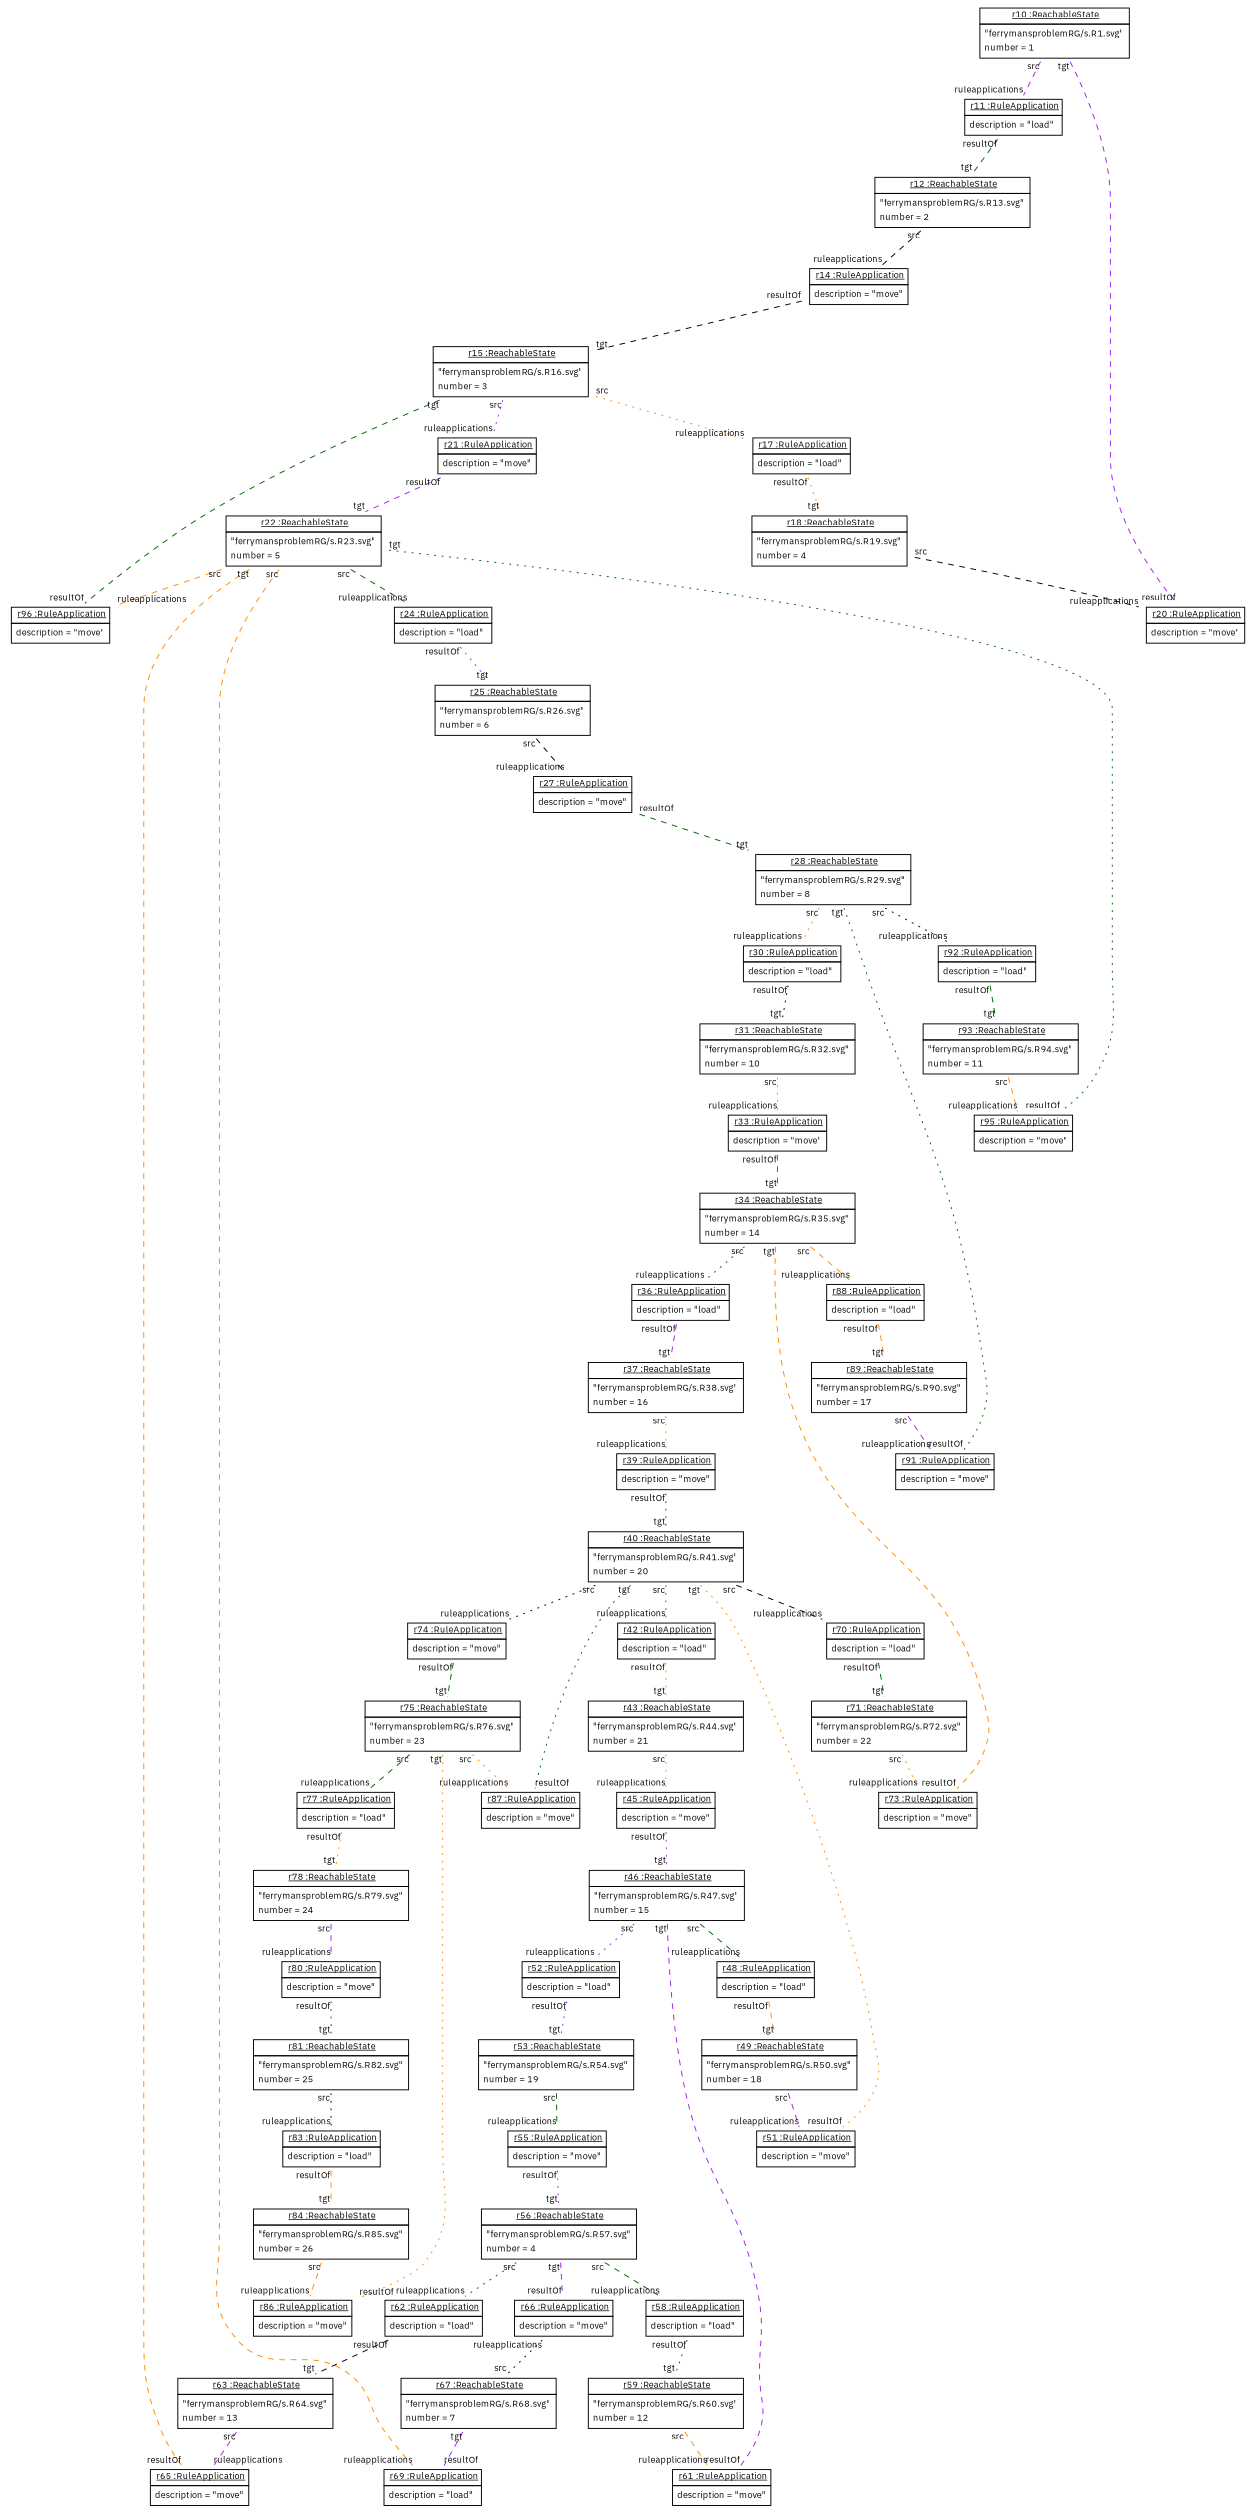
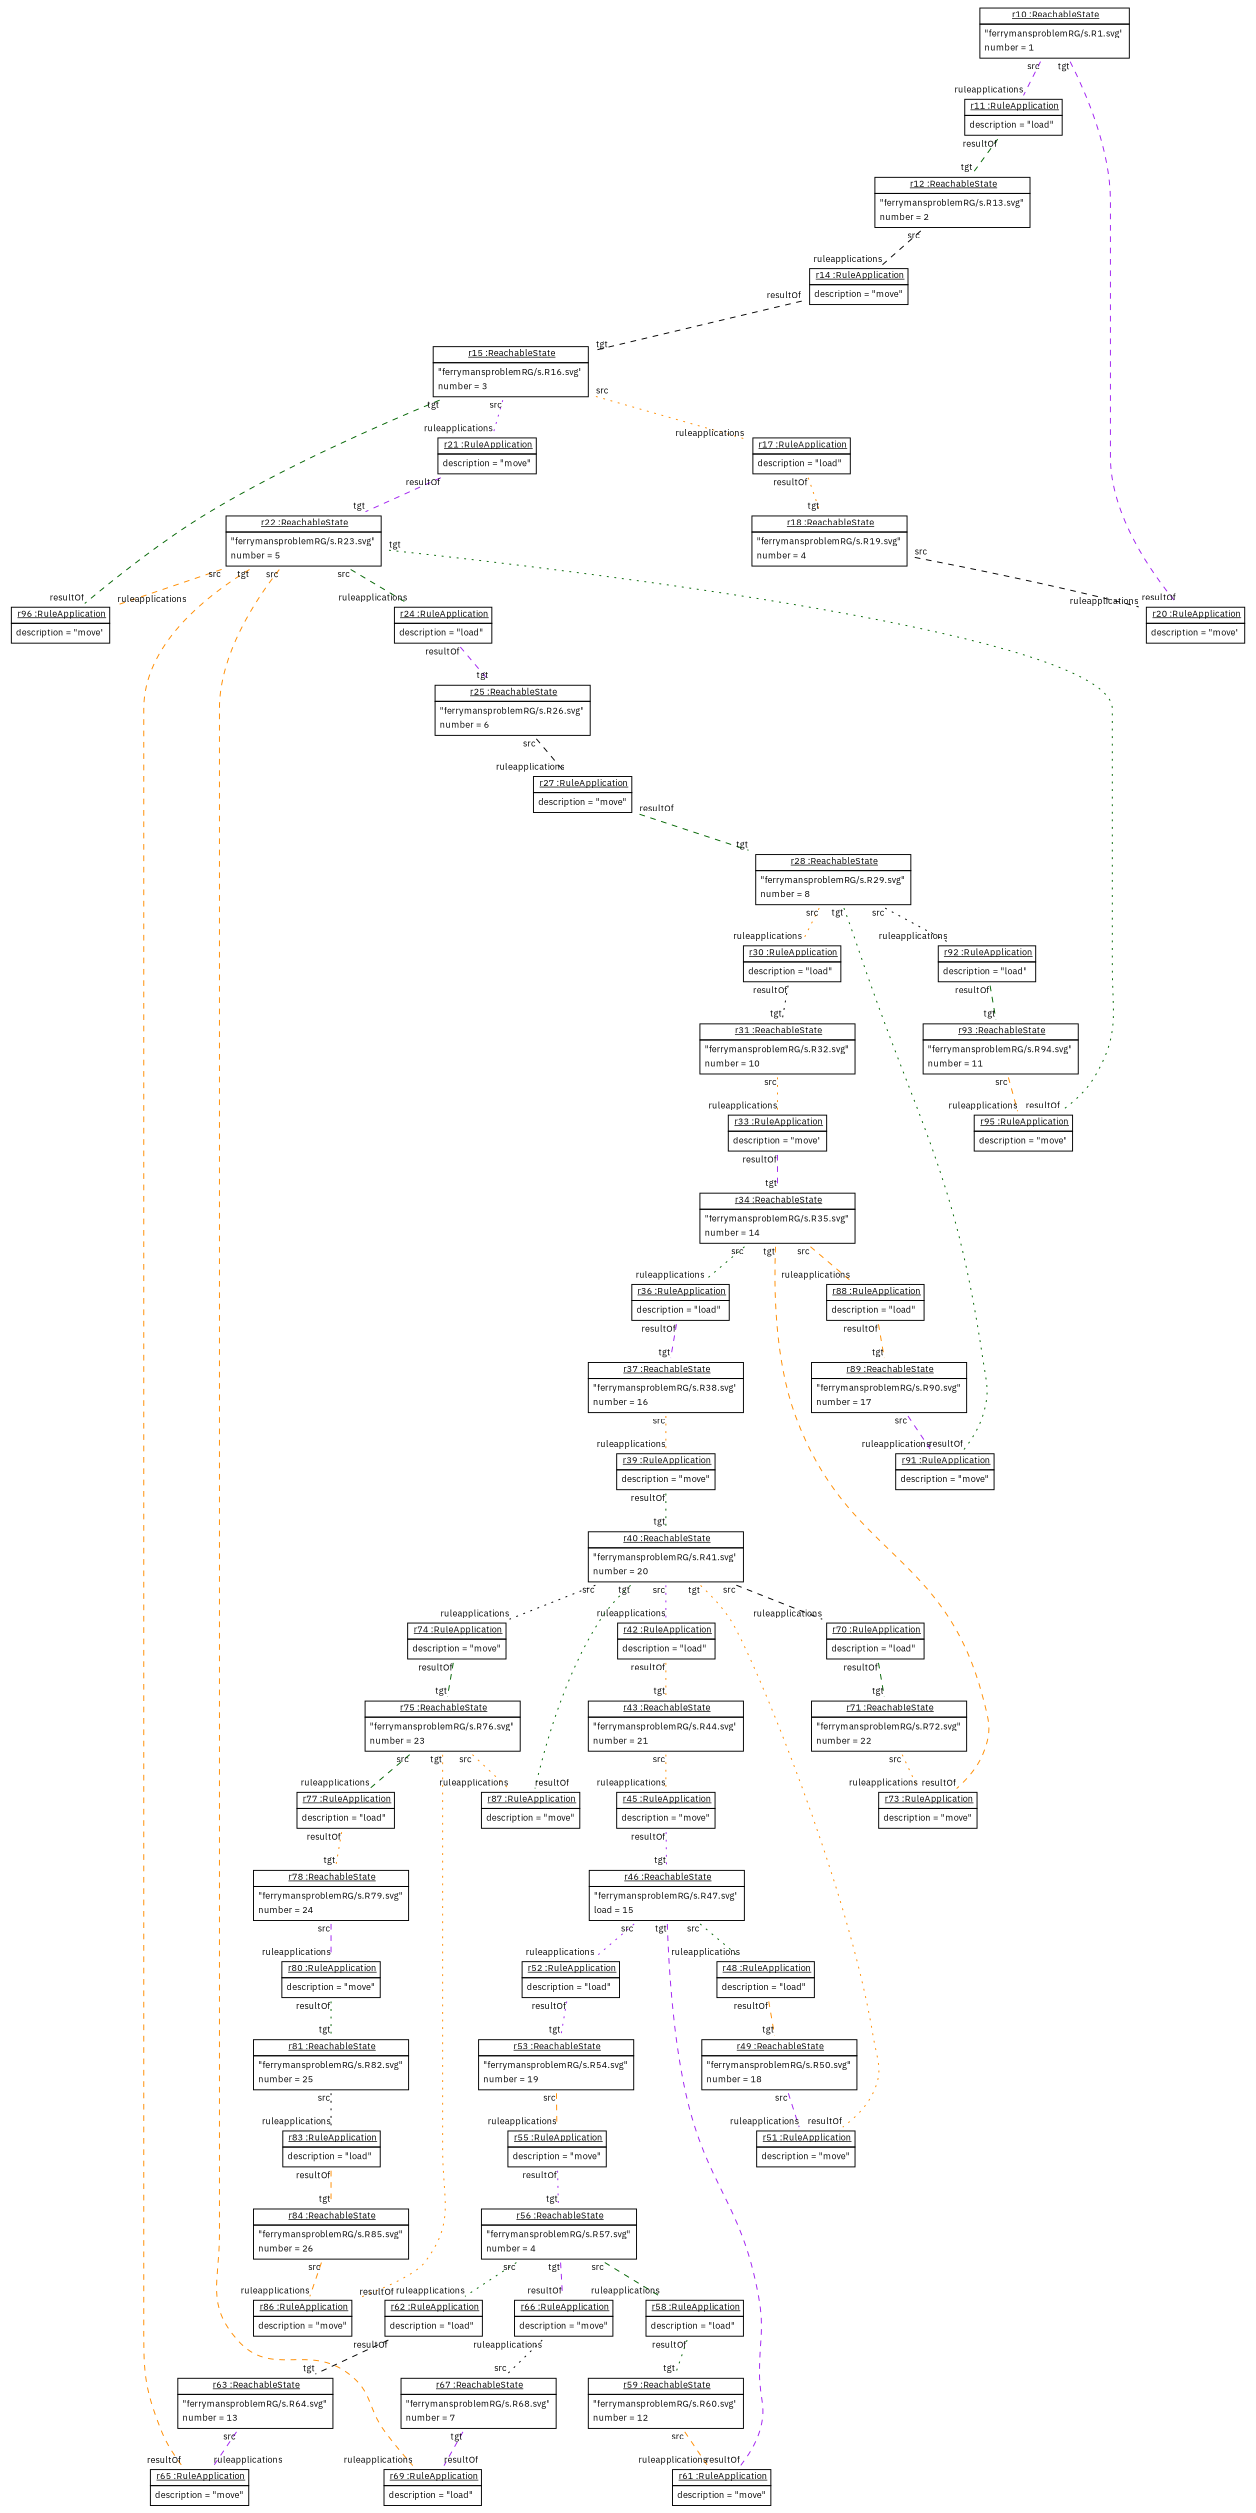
(475, 664) -> (475, 664)
(622, 1910) -> (614, 1910)
(720, 1941) -> (720, 1941)
(557, 2110) -> (557, 2110)
